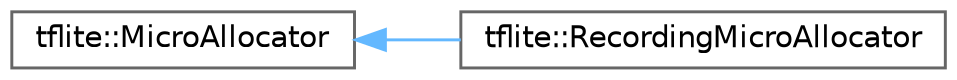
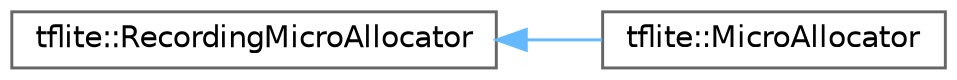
(423, 40) -> (564, 40)
